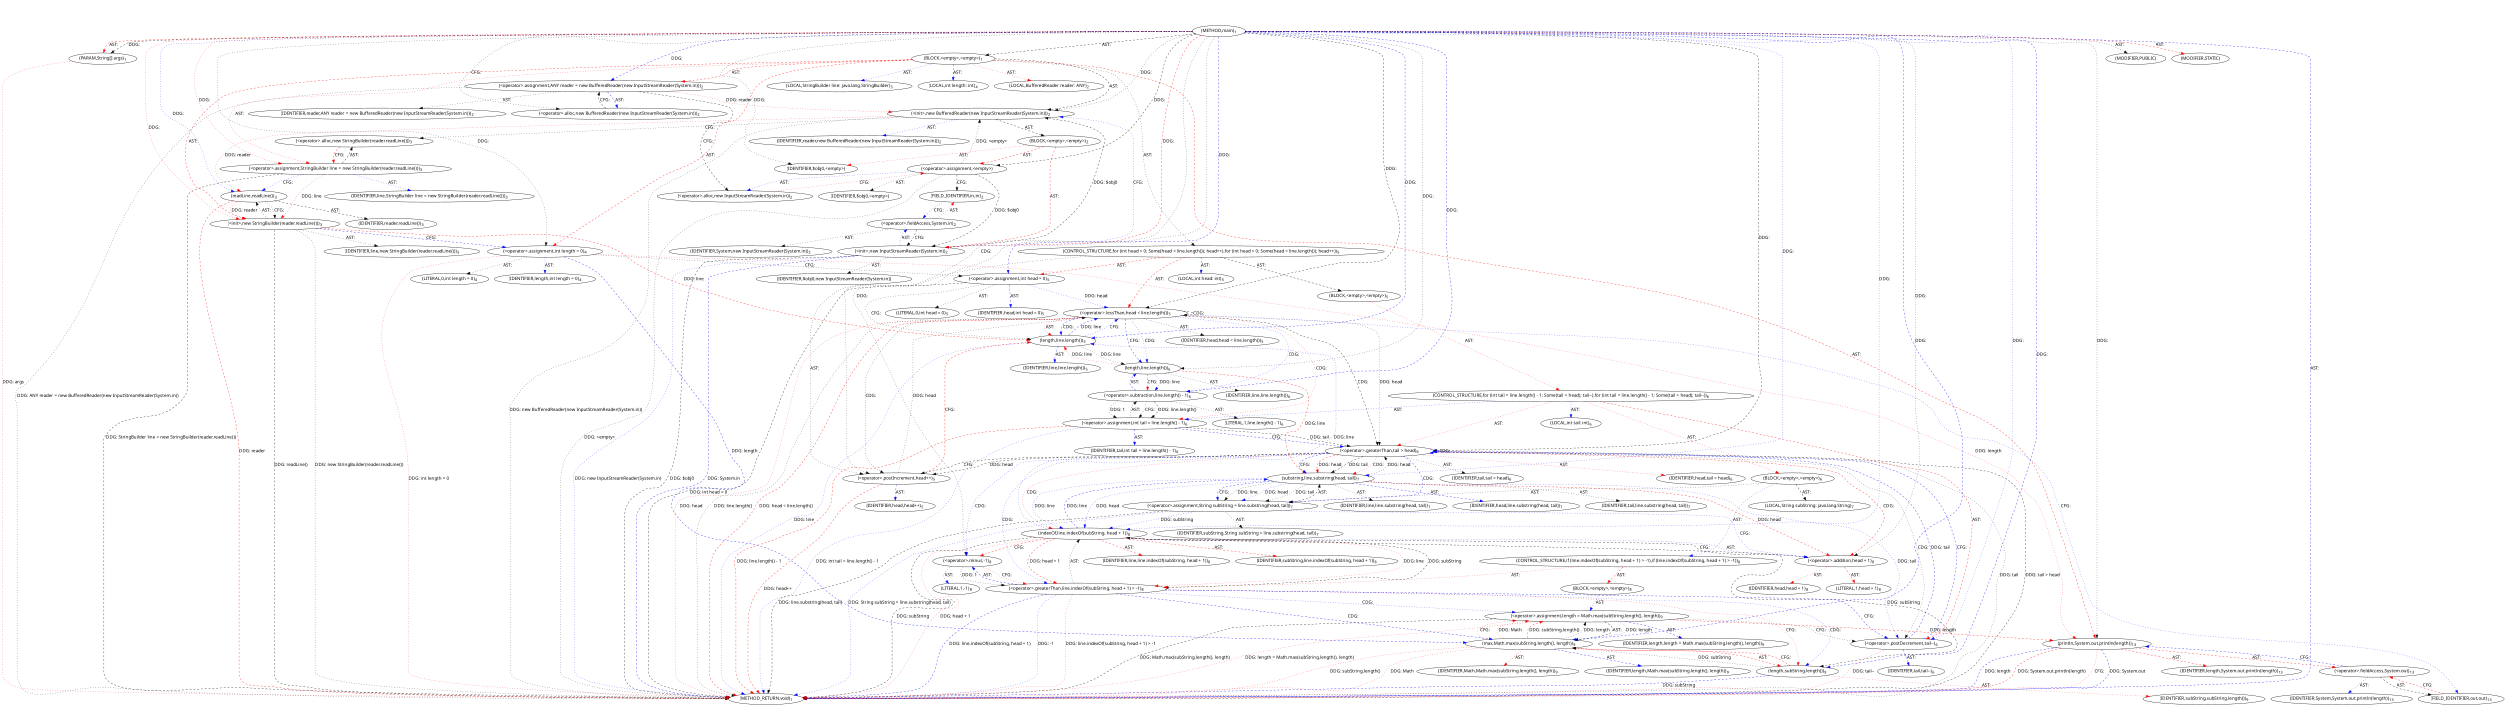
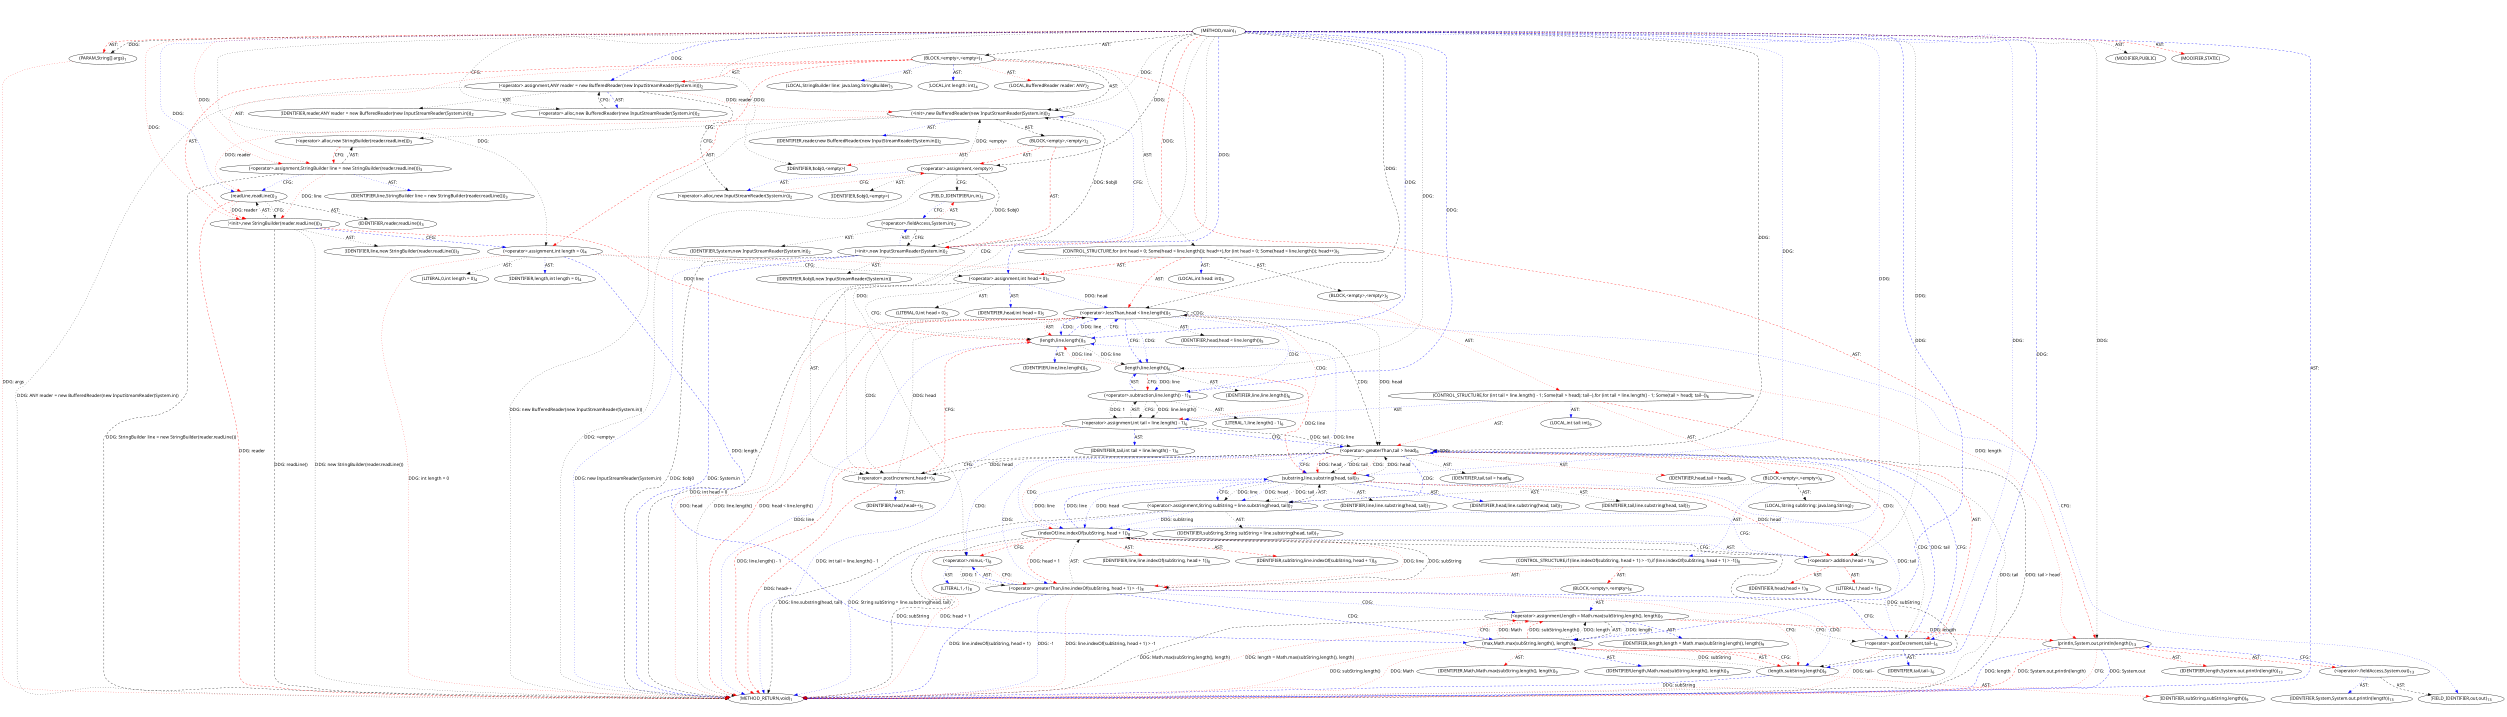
(1811, 574) -> (1811, 574)
(2418, 686) -> none
